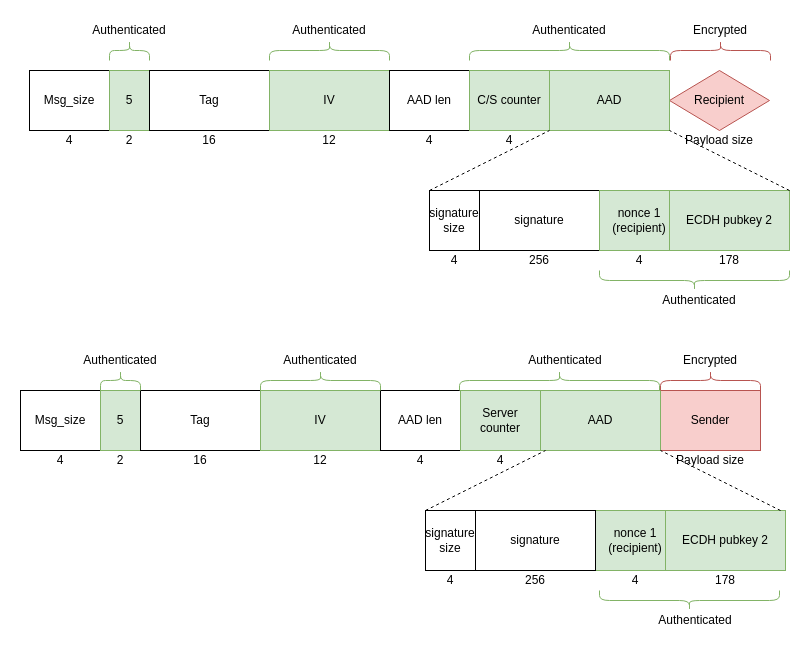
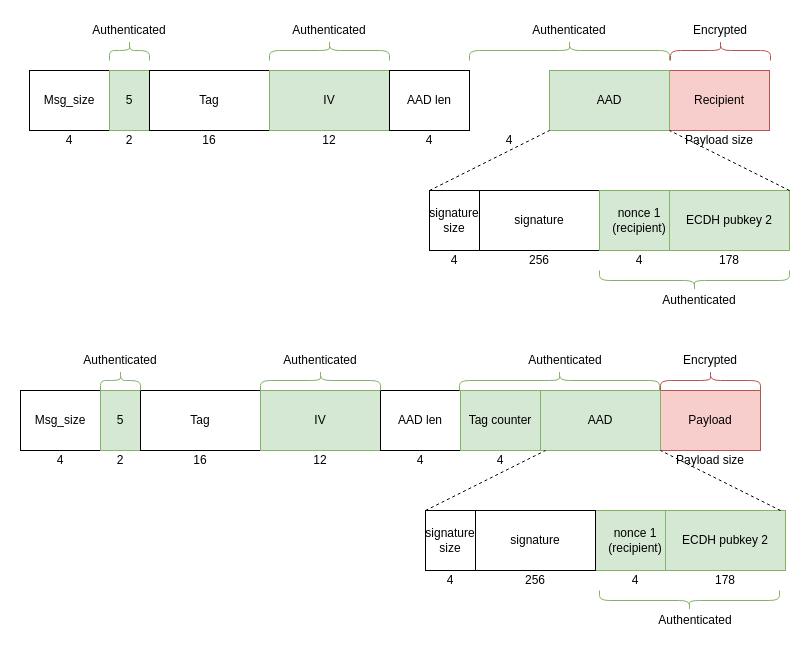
(510, 101) -> none
(720, 101) -> (720, 101)
(501, 421) -> (501, 421)
(711, 421) -> (711, 421)
